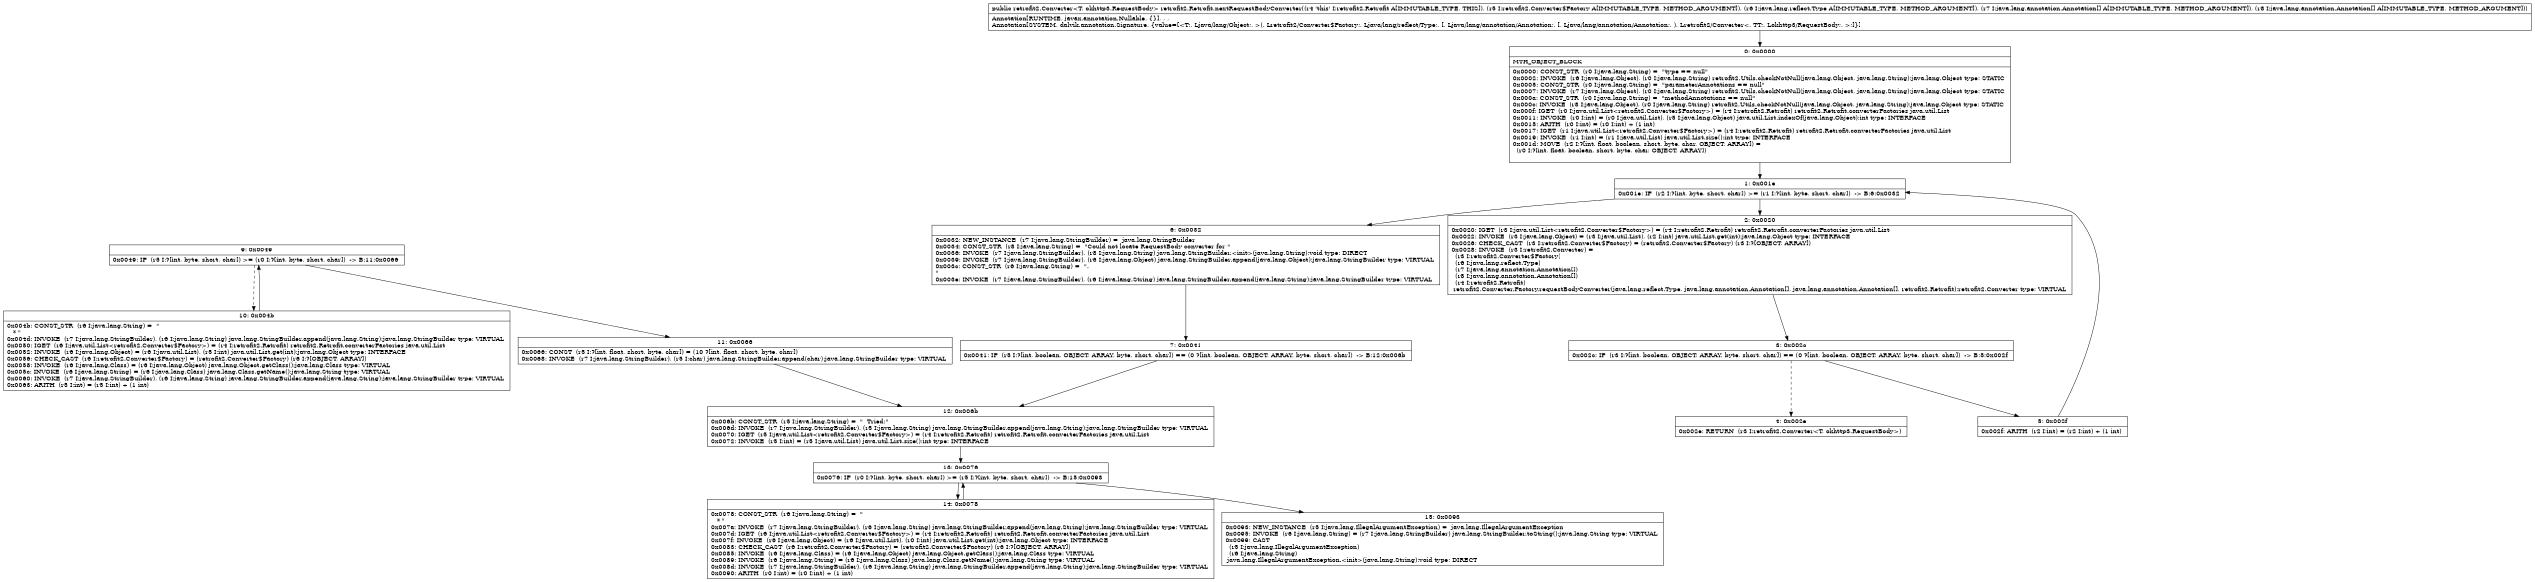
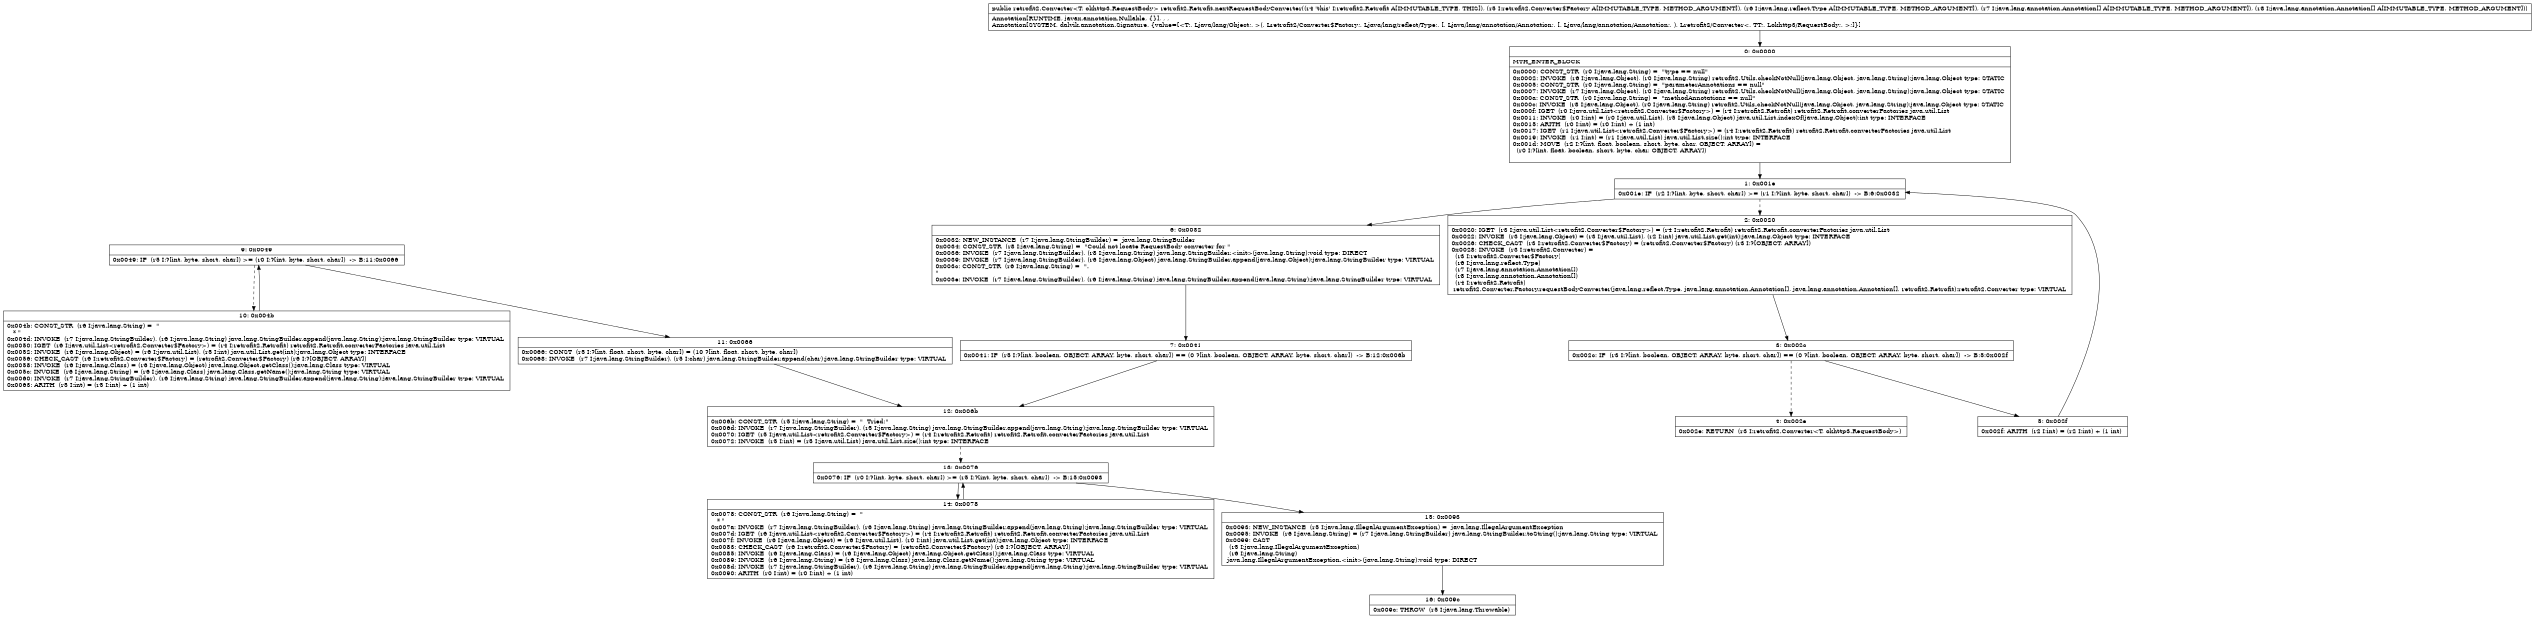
(1548, 62) -> (1547, 62)
(1760, 205) -> (1760, 205)
(961, 453) -> (961, 453)
none -> (1443, 605)
